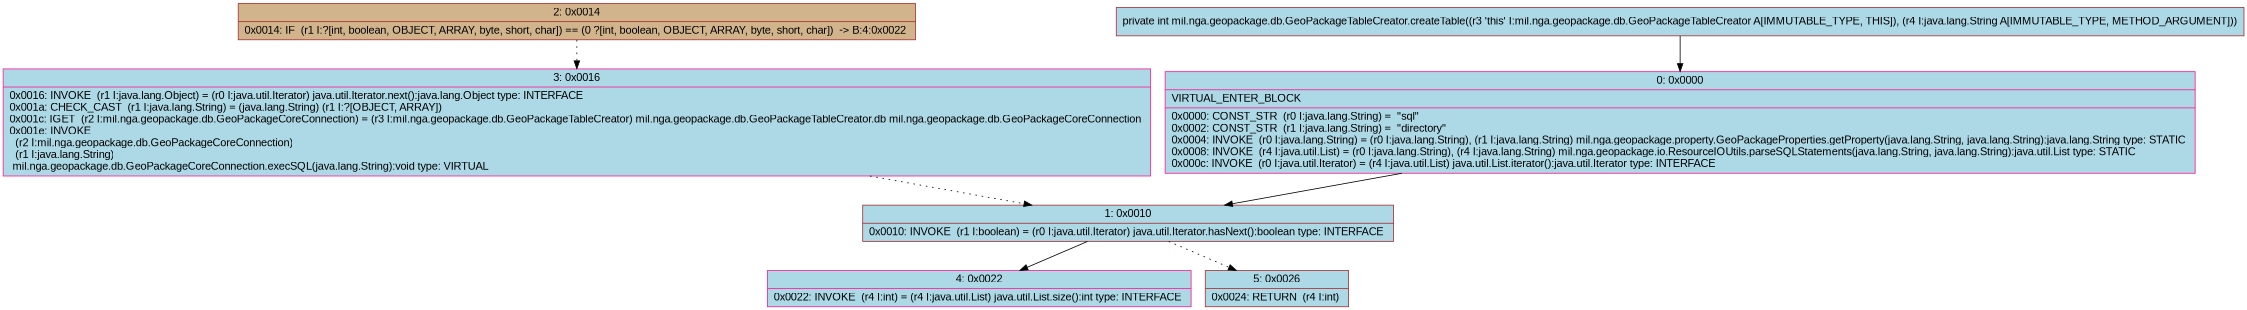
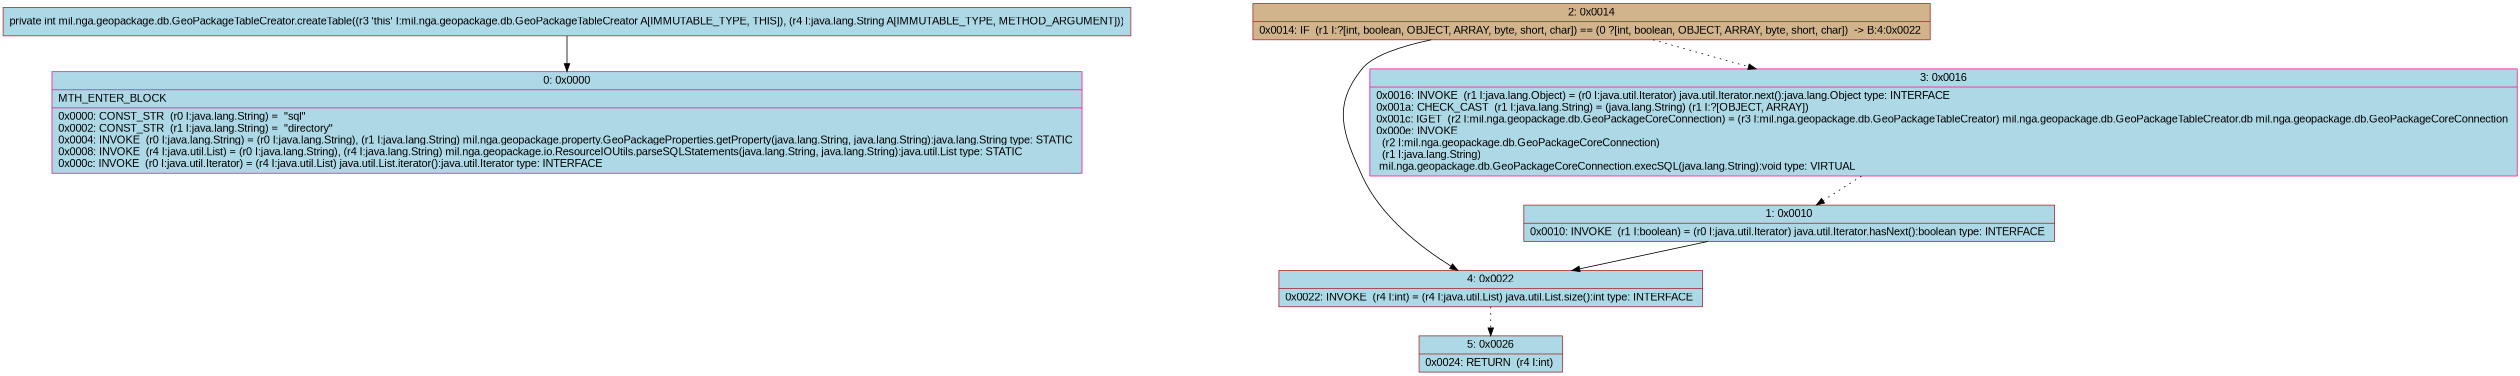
(1236, 98) -> (113, 98)
(54, 131) -> (1420, 131)
none -> (1350, 147)
(1317, 188) -> none
(1199, 254) -> (1491, 317)
(979, 289) -> (1491, 289)
